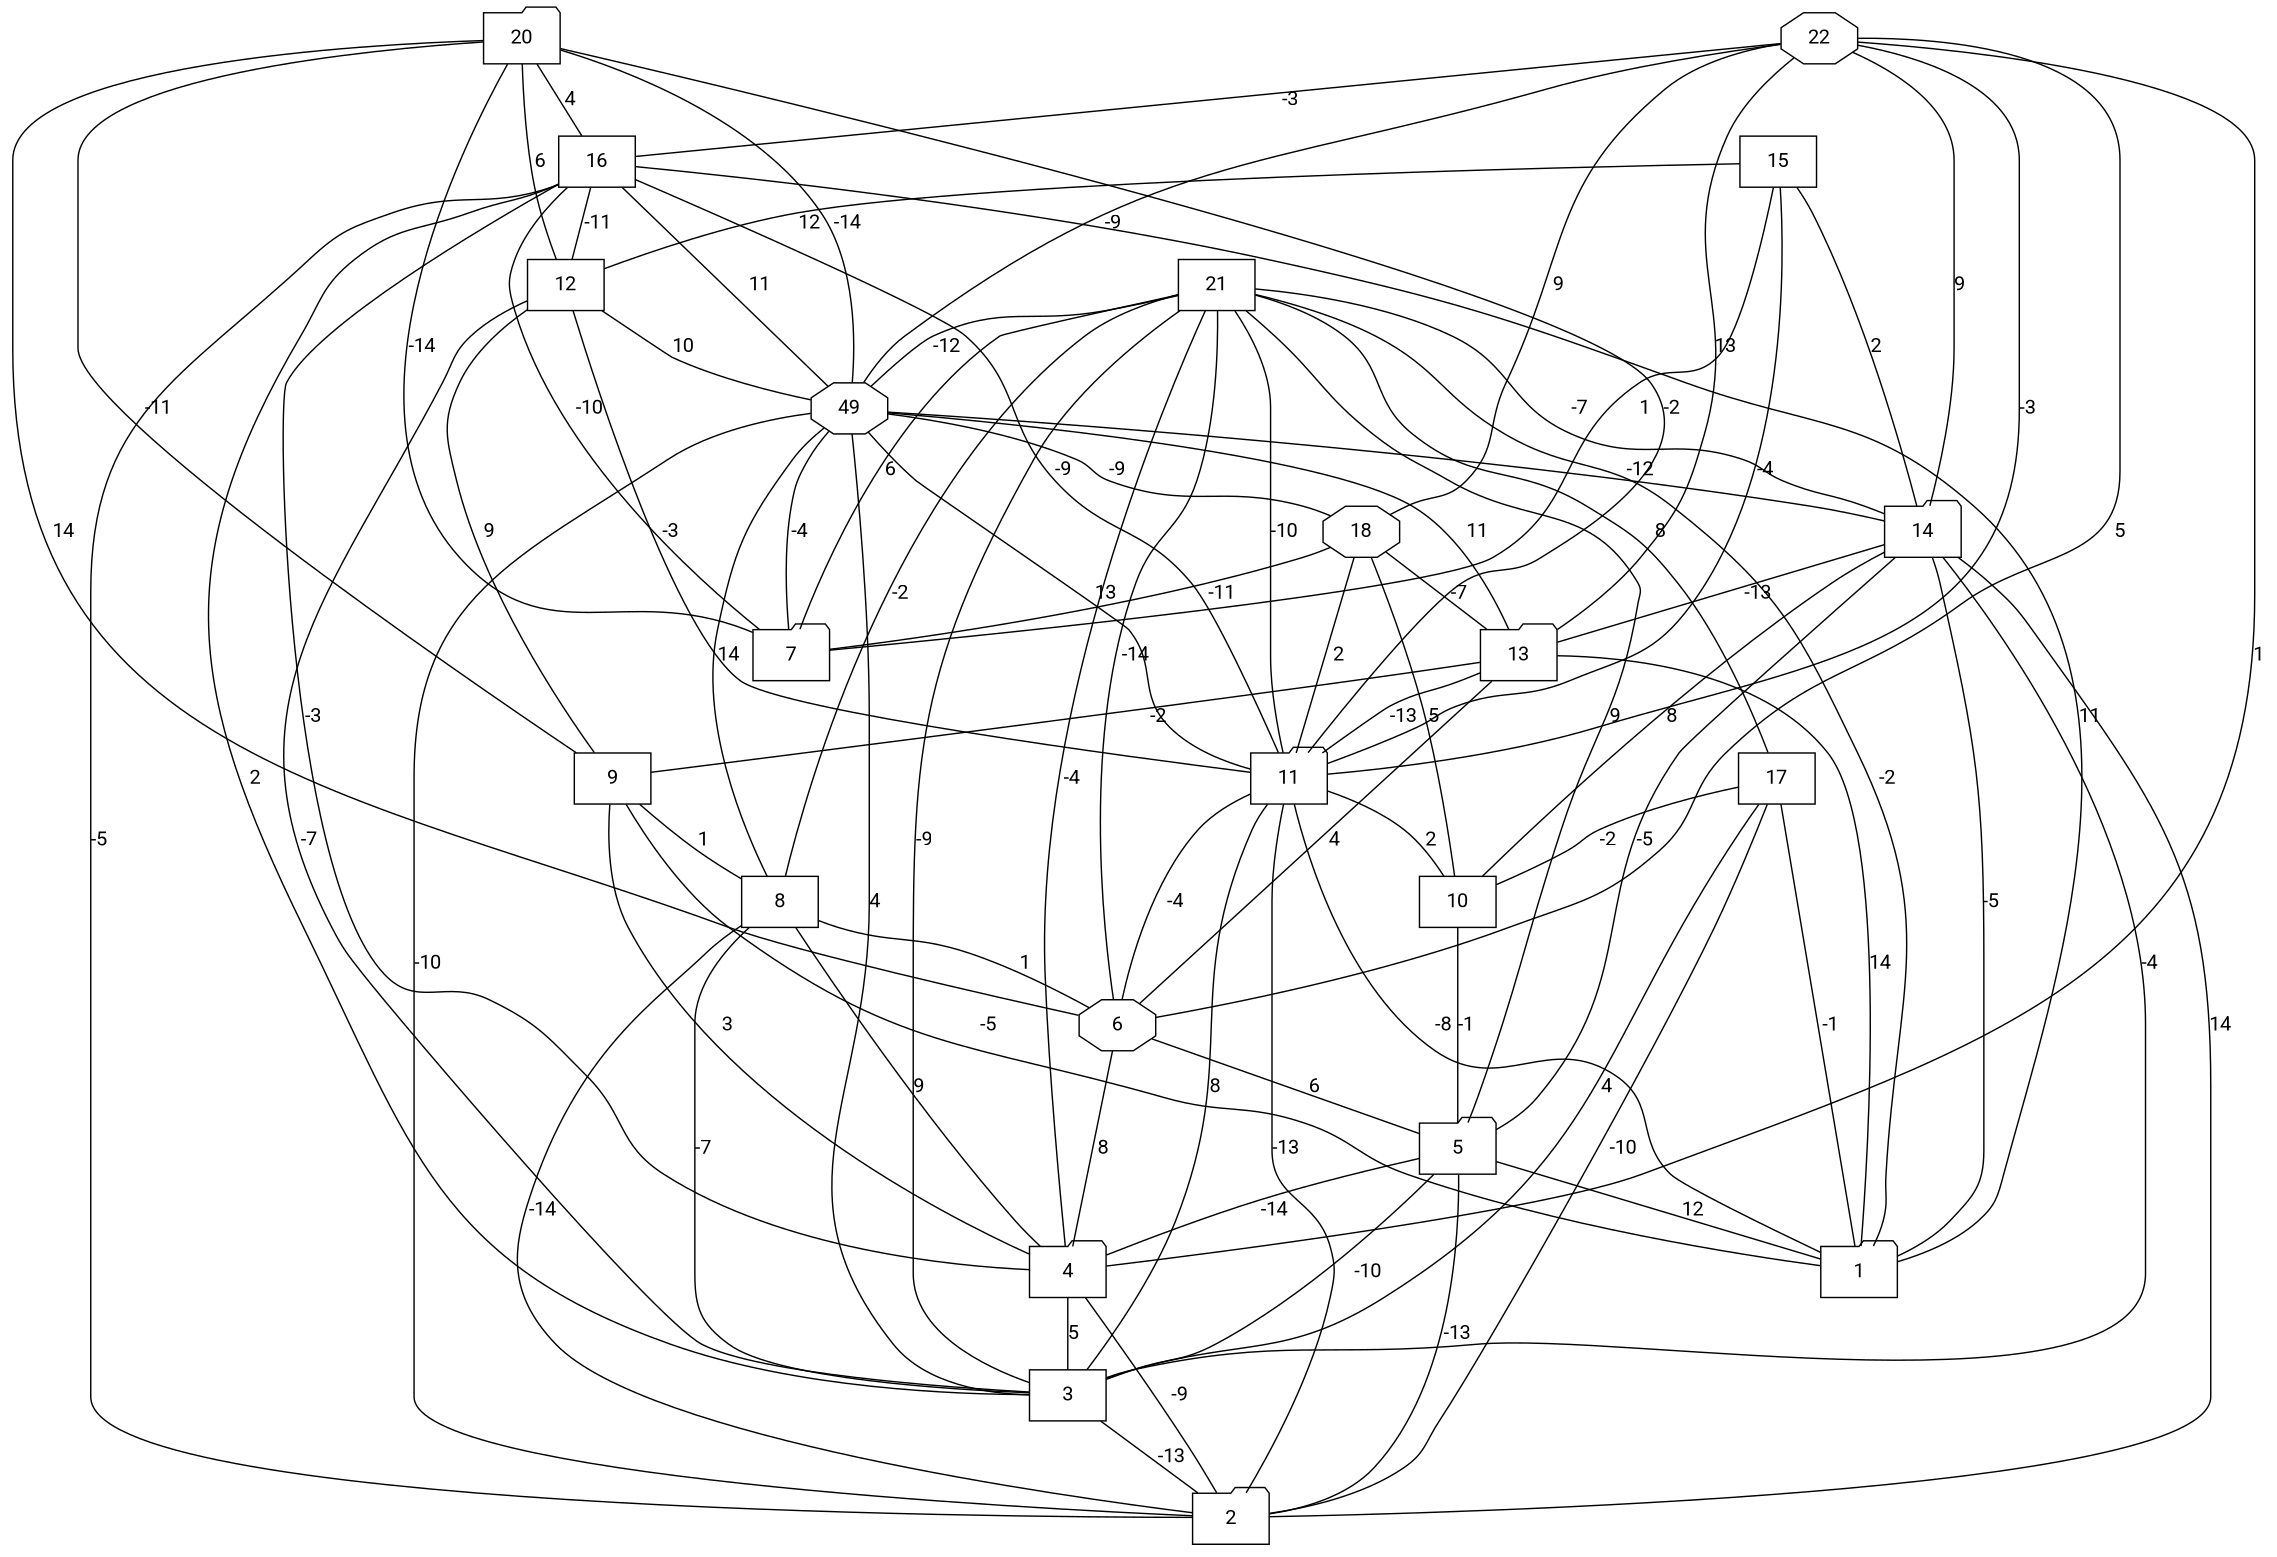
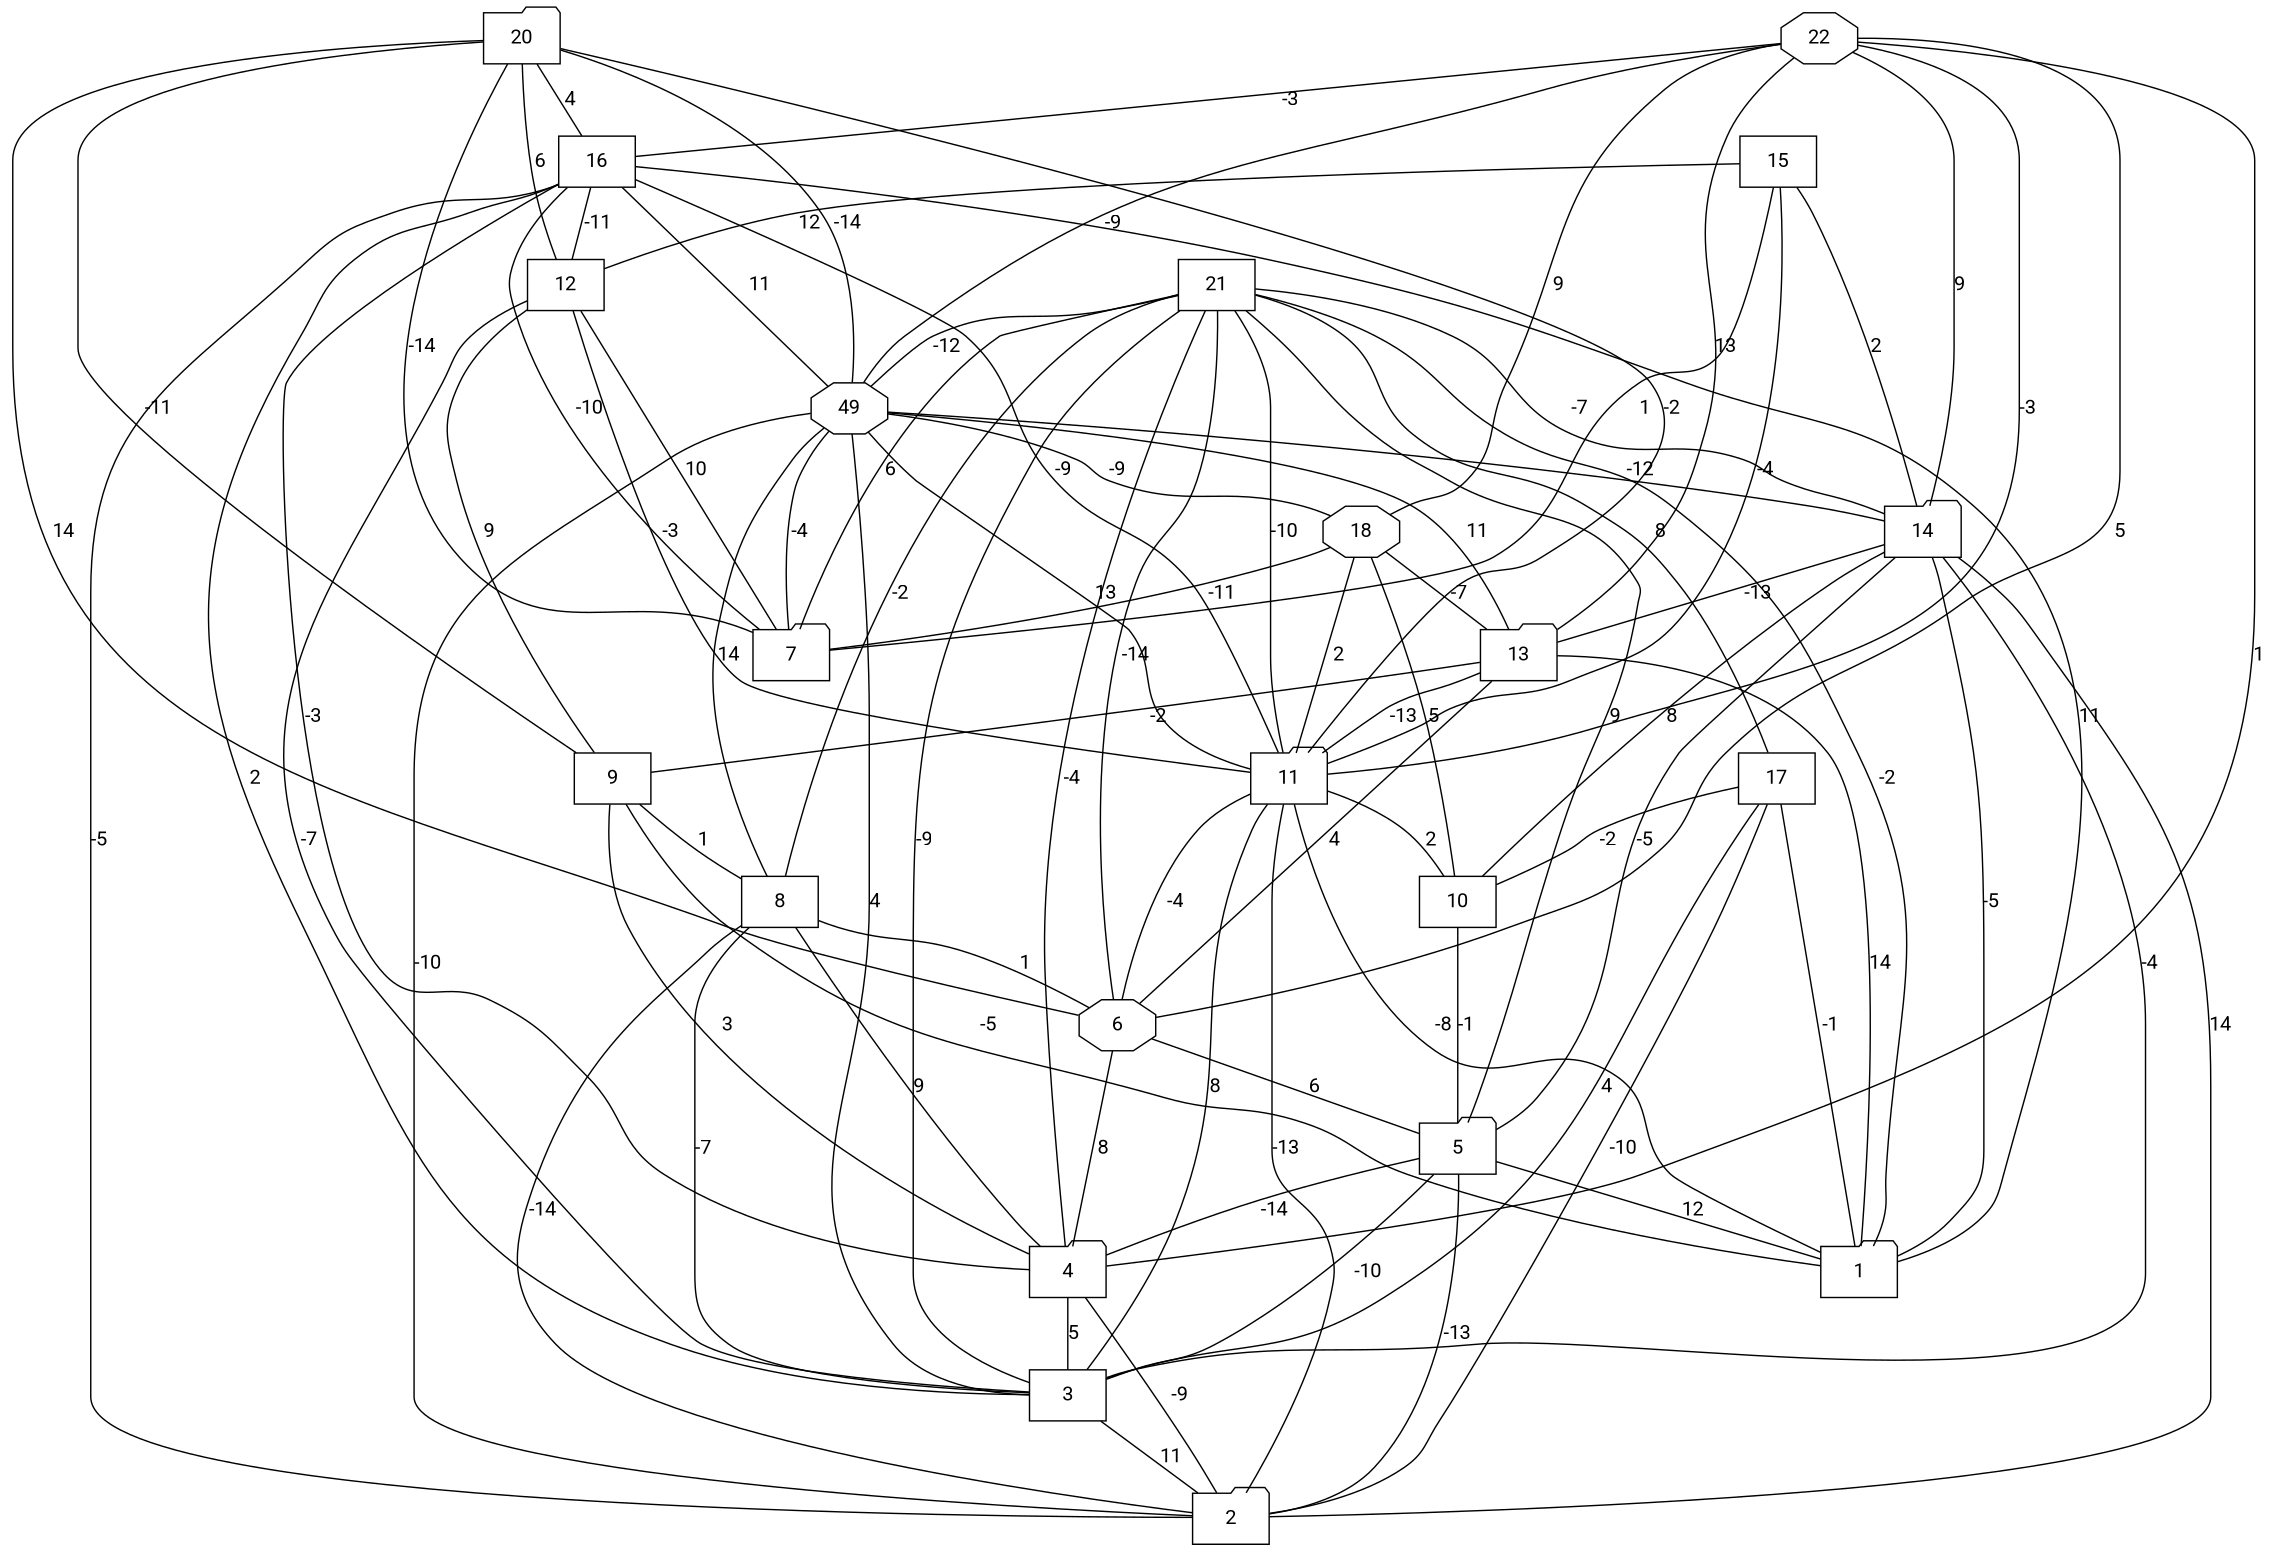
(700, 369) -> (679, 470)
(1171, 1457) -> (1171, 1457)
